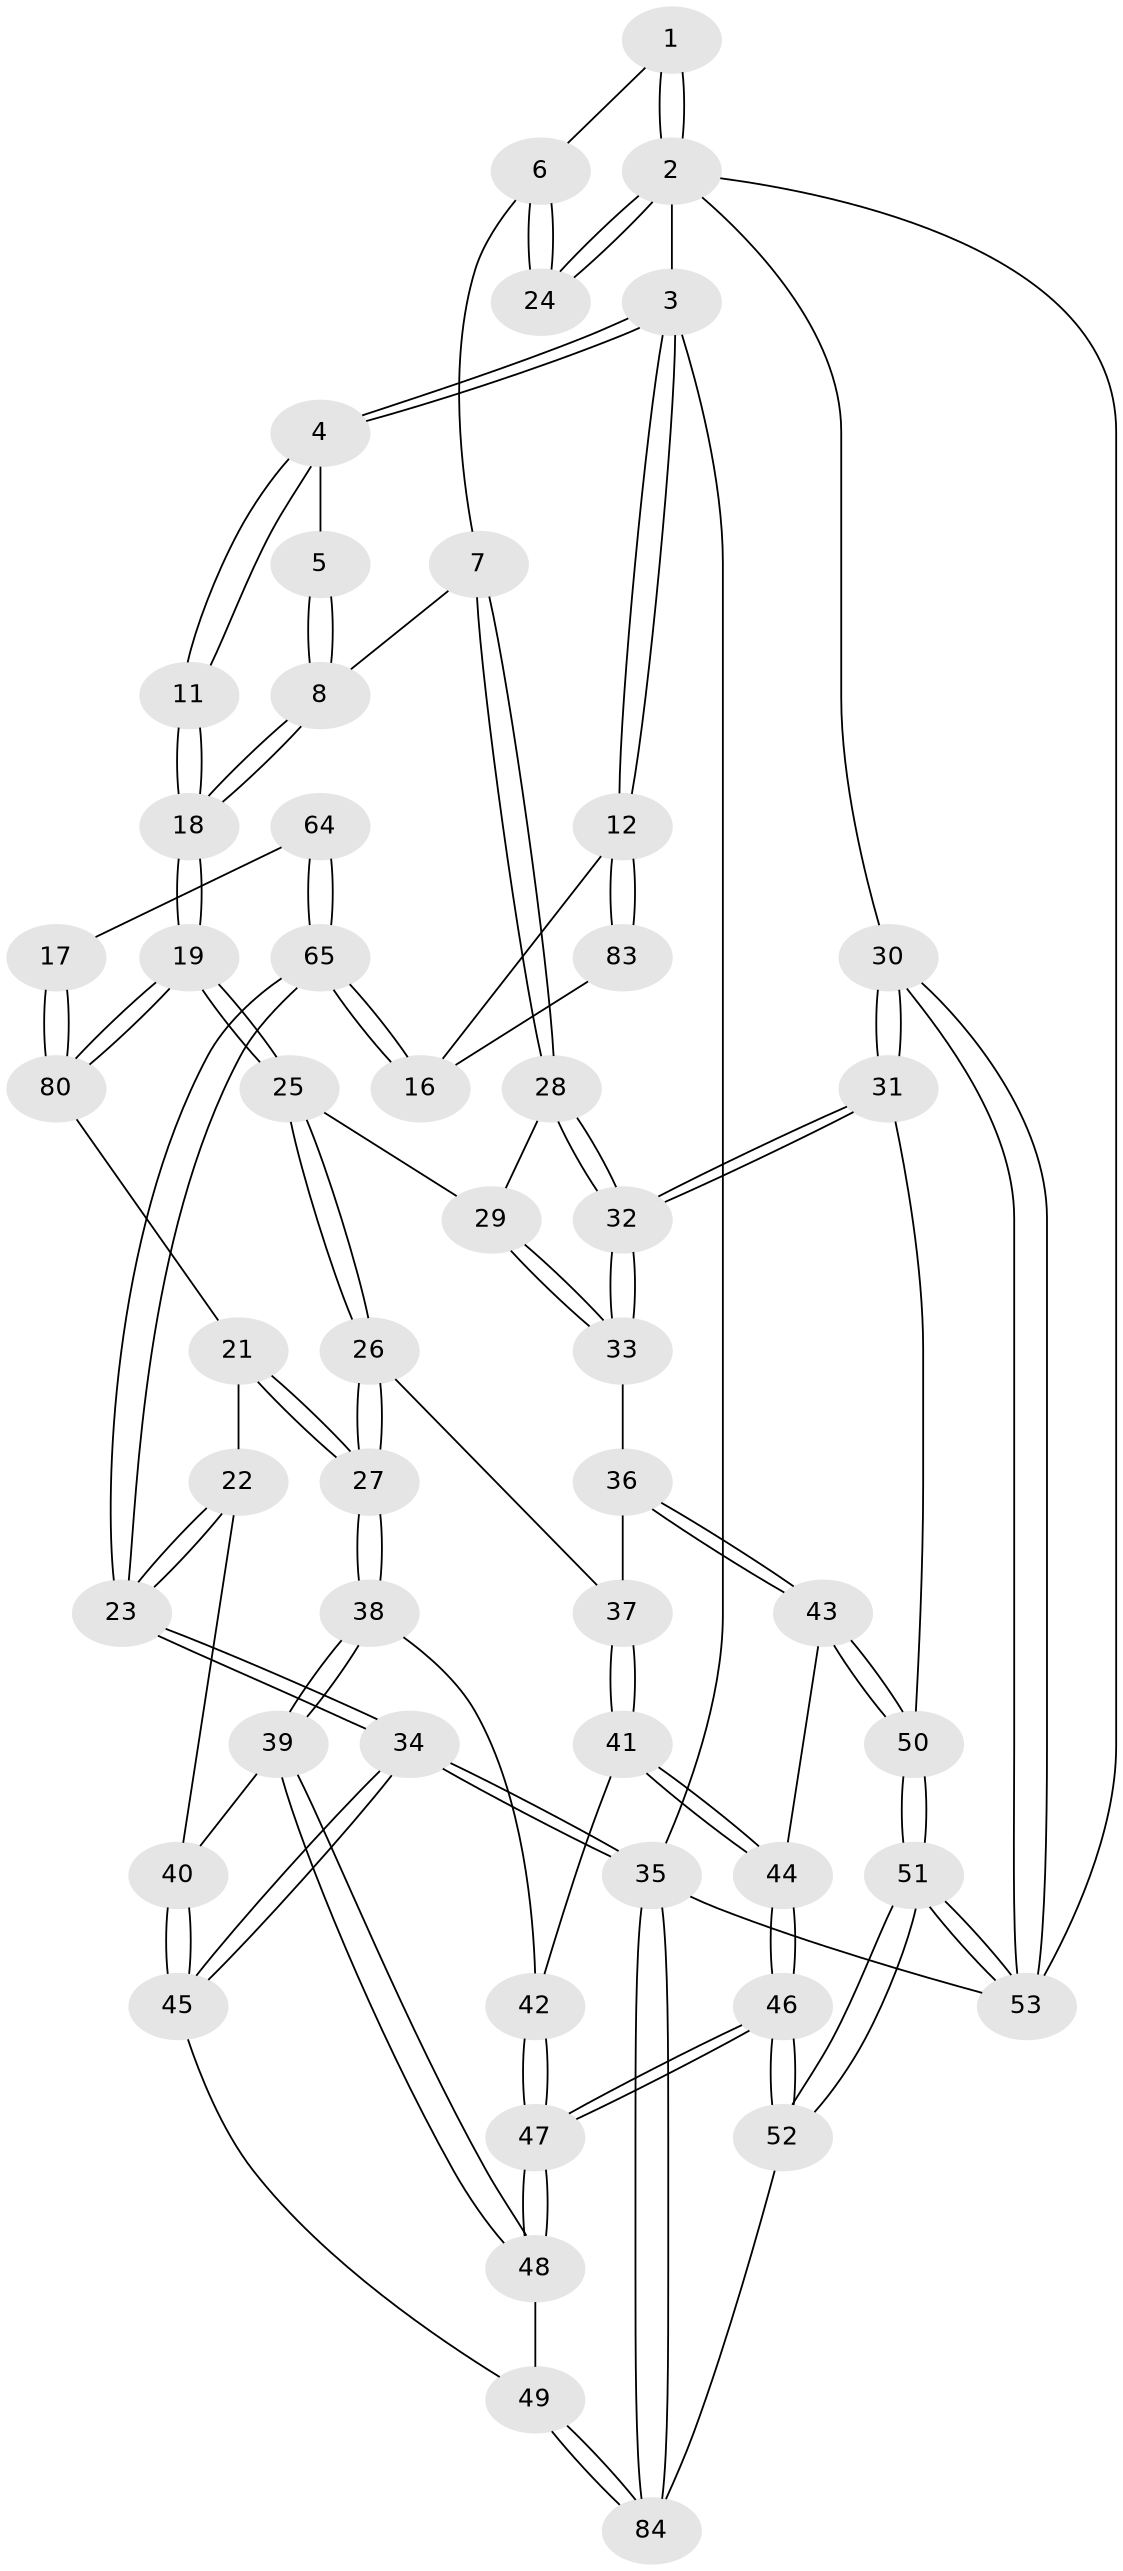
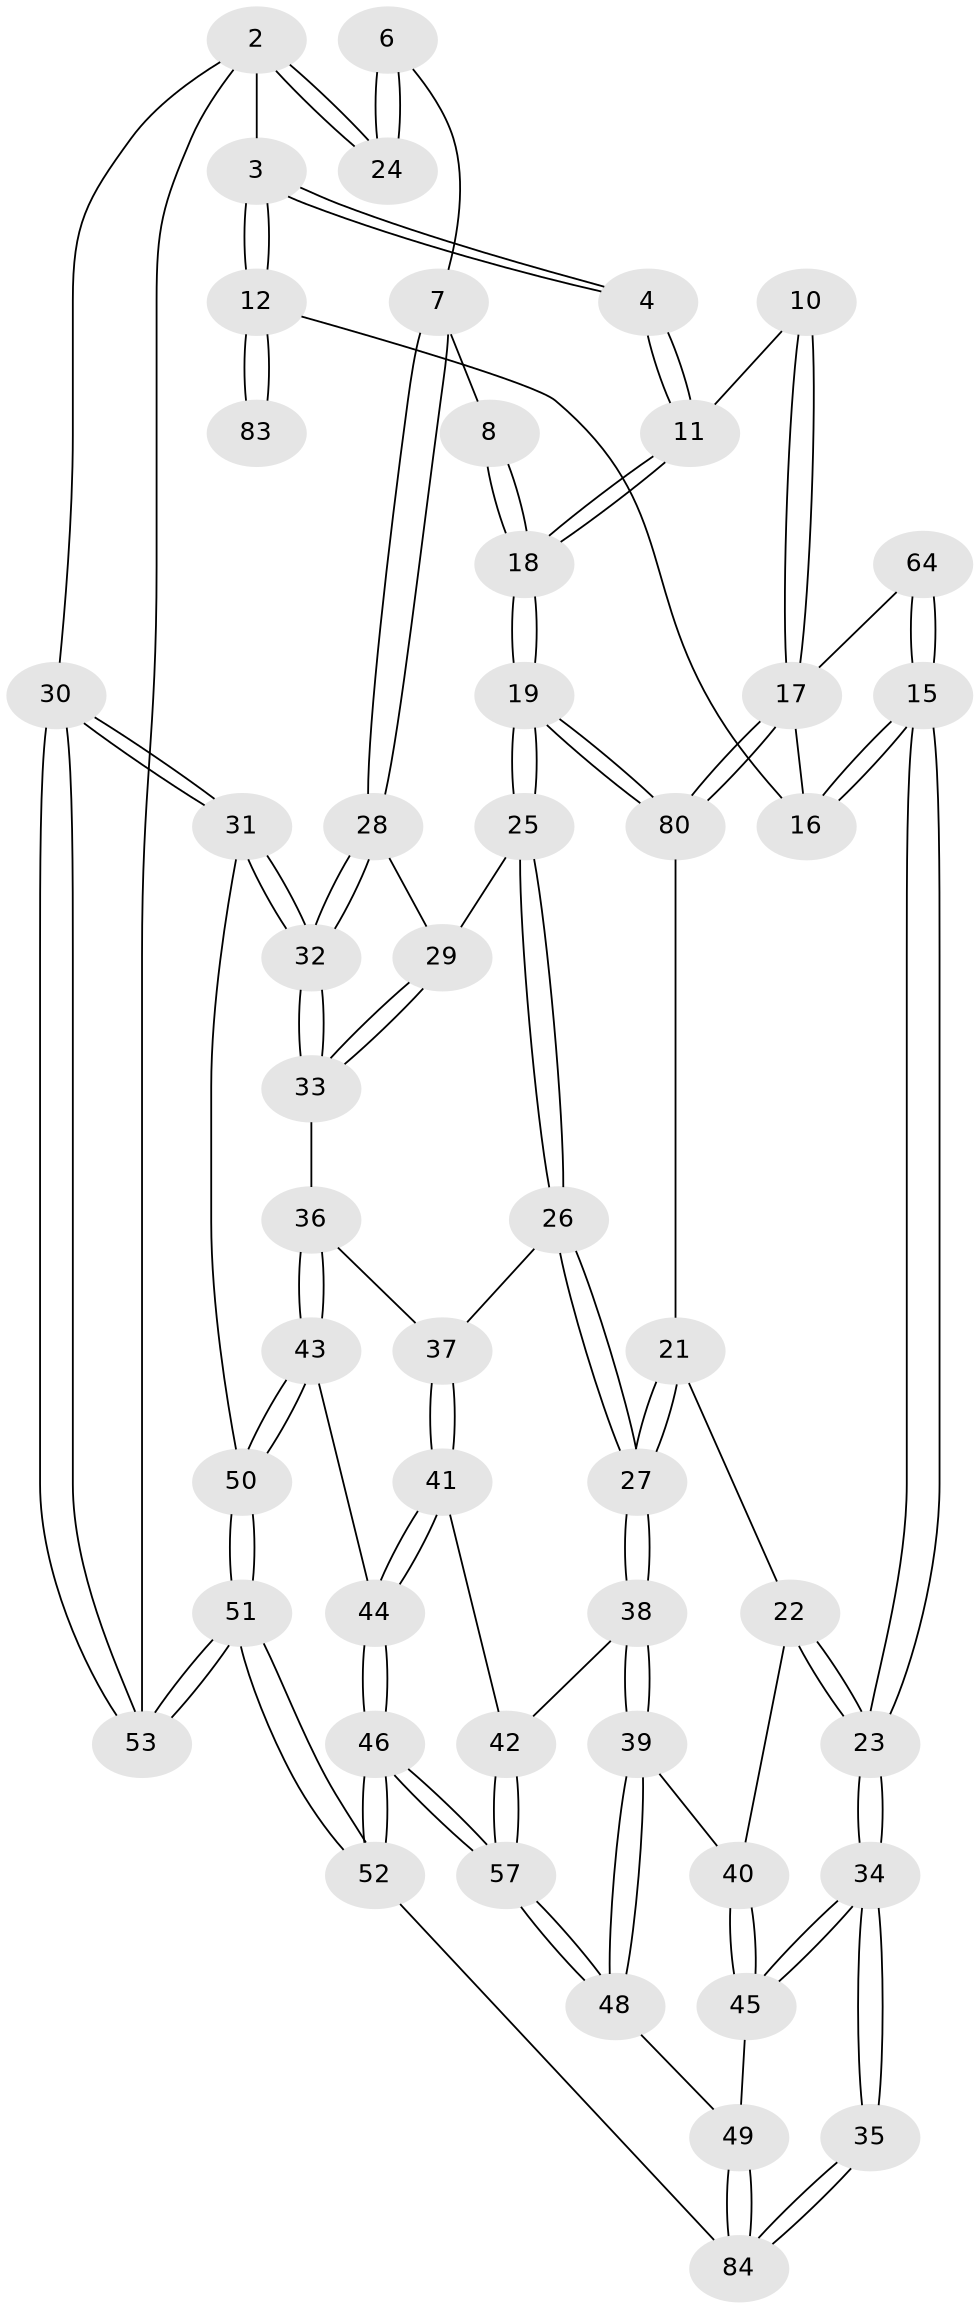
(672, 40) -> none
none -> (807, 302)
(320, 564) -> none
(320, 958) -> (923, 696)
(522, 1023) -> (799, 761)
(723, 1091) -> none
(835, 1949) -> none
(535, 2138) -> (506, 1875)
